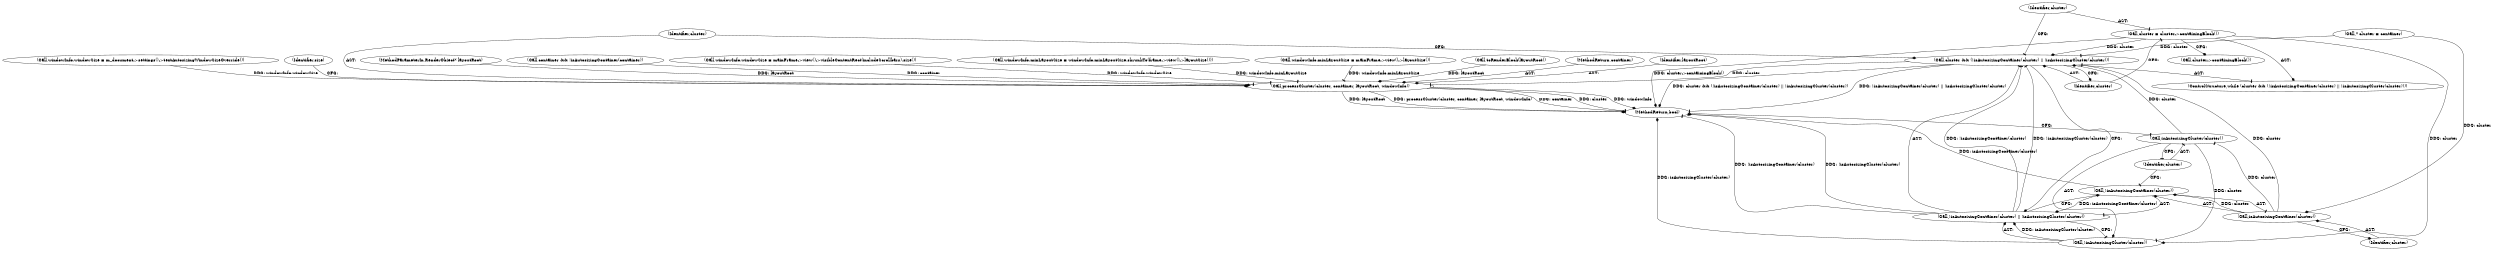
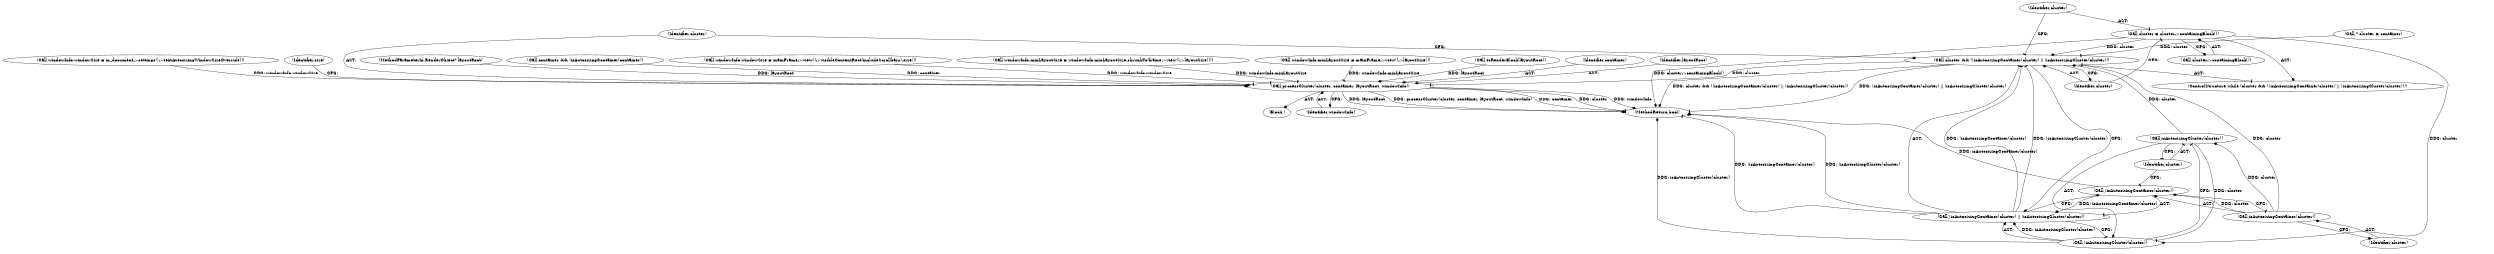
none -> (2210, 46)
(1605, 60) -> (1605, 60)
none -> (1277, 113)
none -> (1331, 113)
(1919, 121) -> (2200, 211)
(2451, 149) -> none
(2246, 177) -> (2246, 177)
(2262, 204) -> (2262, 204)
